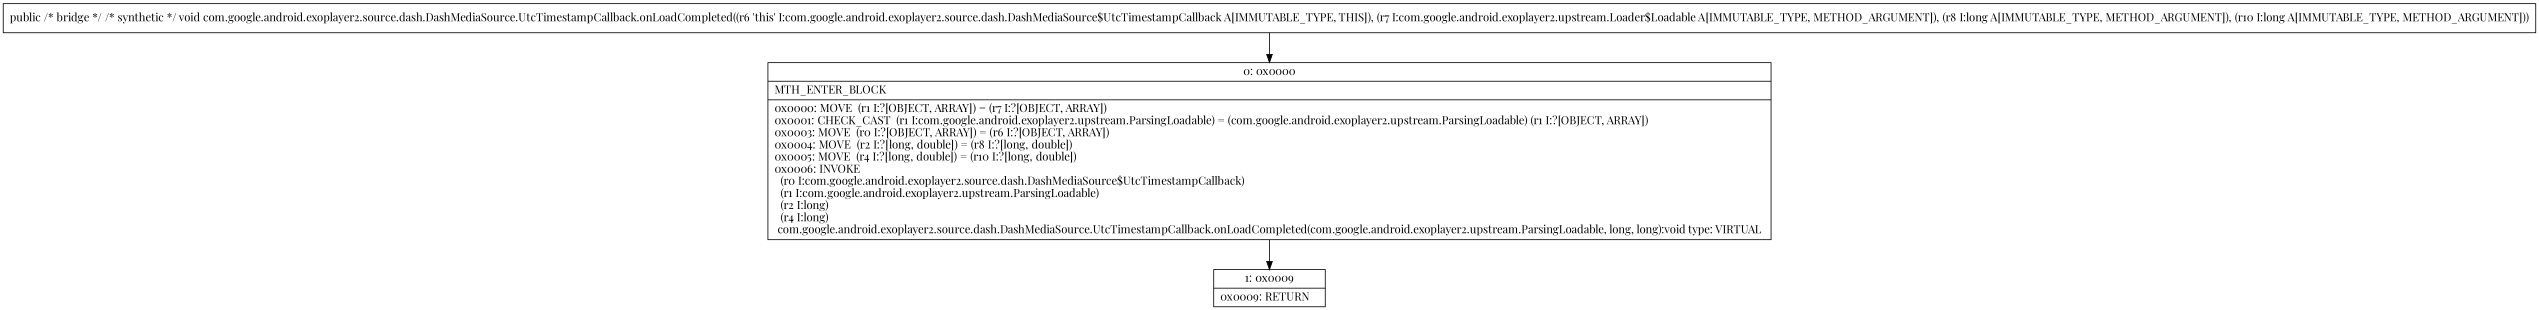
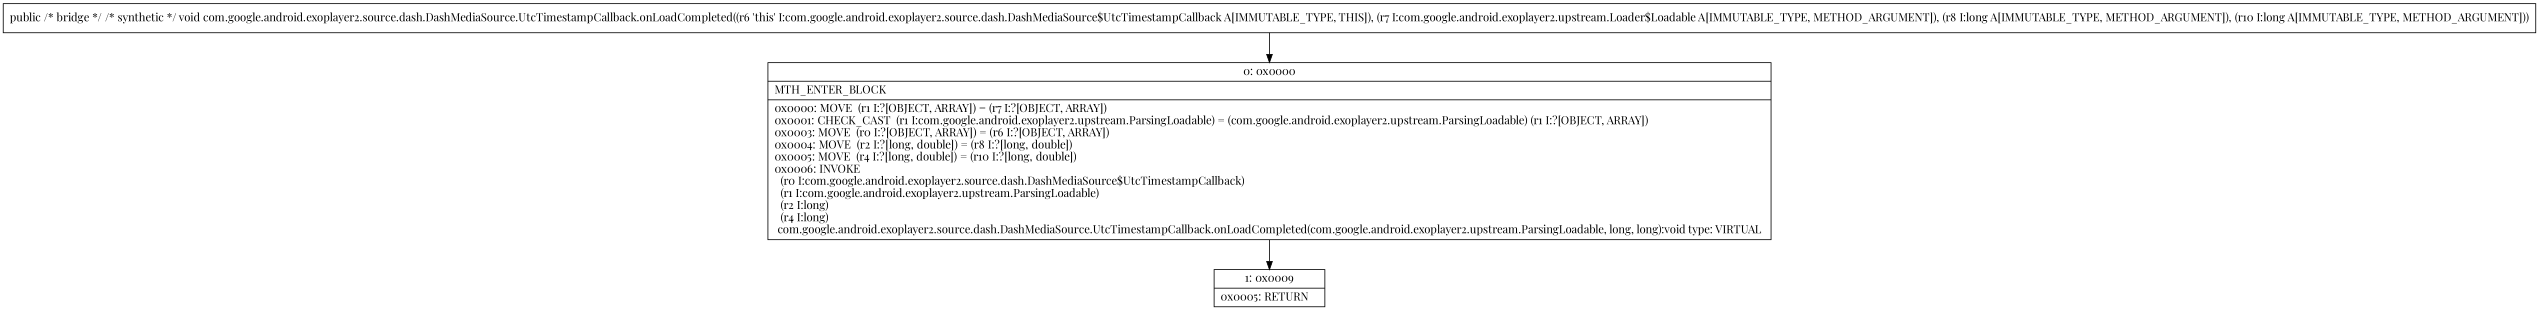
(1269, 297) -> (1269, 297)
